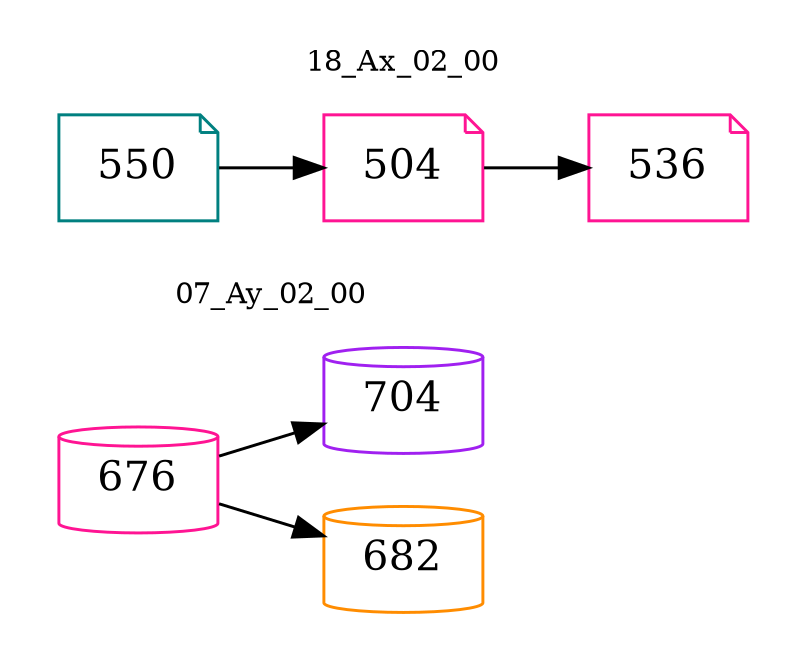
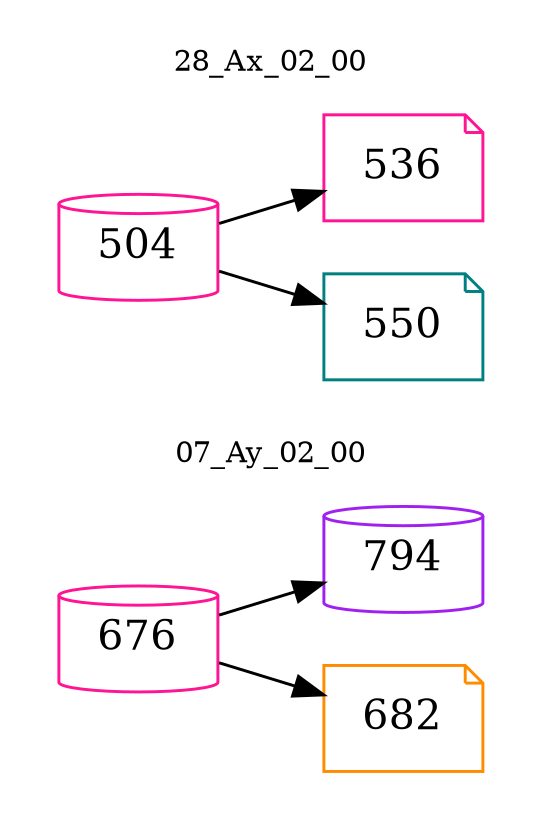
(403, 63) -> (271, 63)
(257, 168) -> (257, 283)
(403, 168) -> (138, 247)
(403, 400) -> (403, 559)
(403, 559) -> (403, 718)
